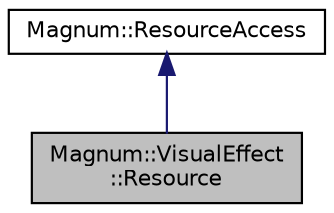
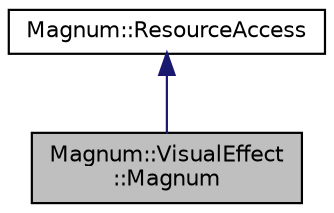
(167, 168) -> (167, 168)
